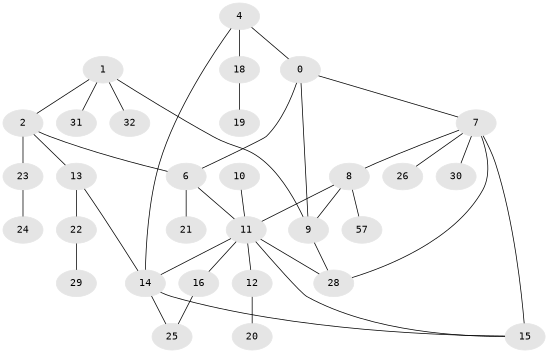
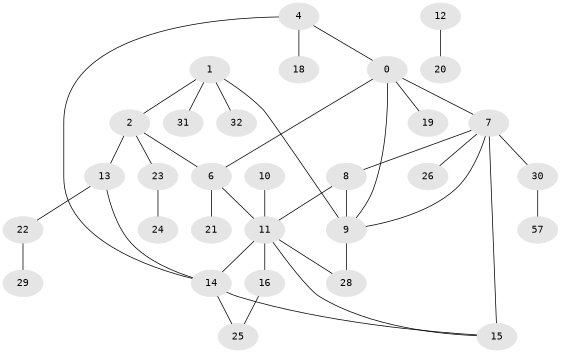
(240, 96) -> (408, 96)
(356, 203) -> (538, 203)
(448, 229) -> (441, 200)
(249, 257) -> none
